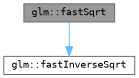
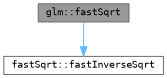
(69, 65) -> (84, 65)
